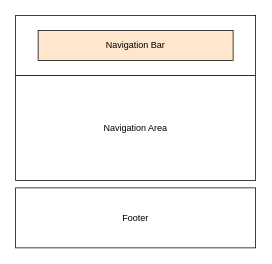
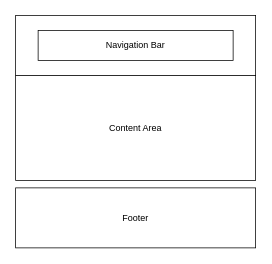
(135, 45) -> (135, 45)
(135, 128) -> (135, 128)
